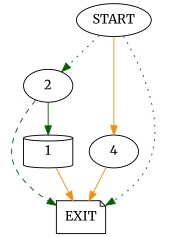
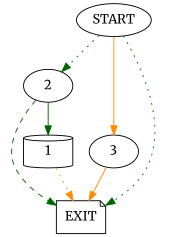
(114, 151) -> (114, 151)
(62, 180) -> (62, 180)
